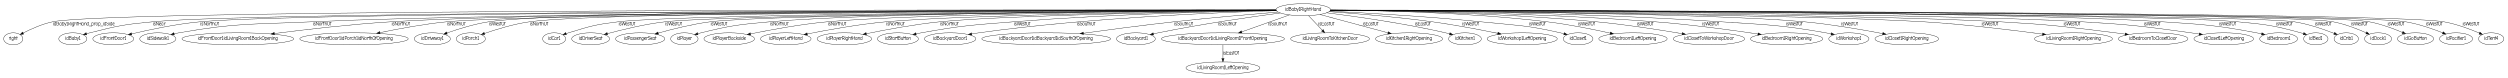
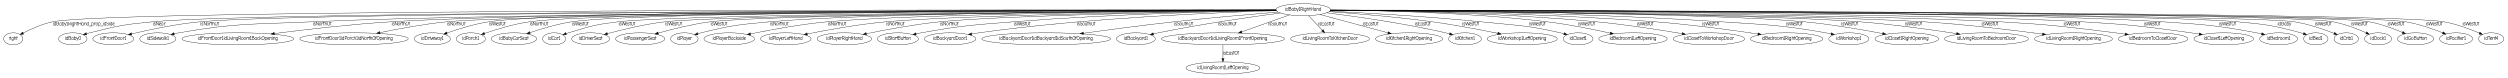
(2284, 24) -> (2284, 24)
(73, 39) -> (73, 39)
none -> (514, 39)
none -> (1986, 39)
